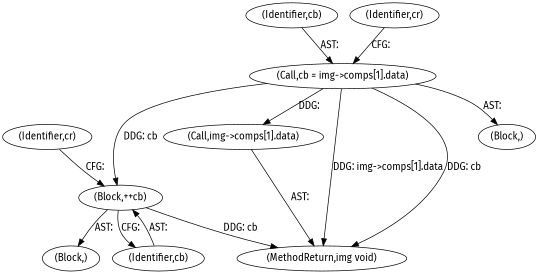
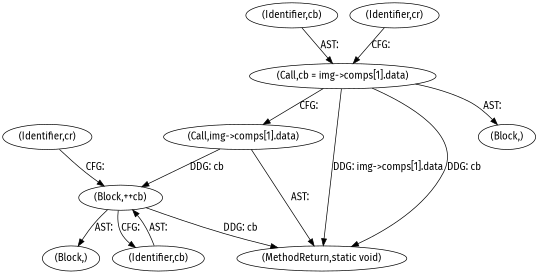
(165, 103) -> (184, 166)
(310, 107) -> (310, 107)
(322, 258) -> (322, 258)
